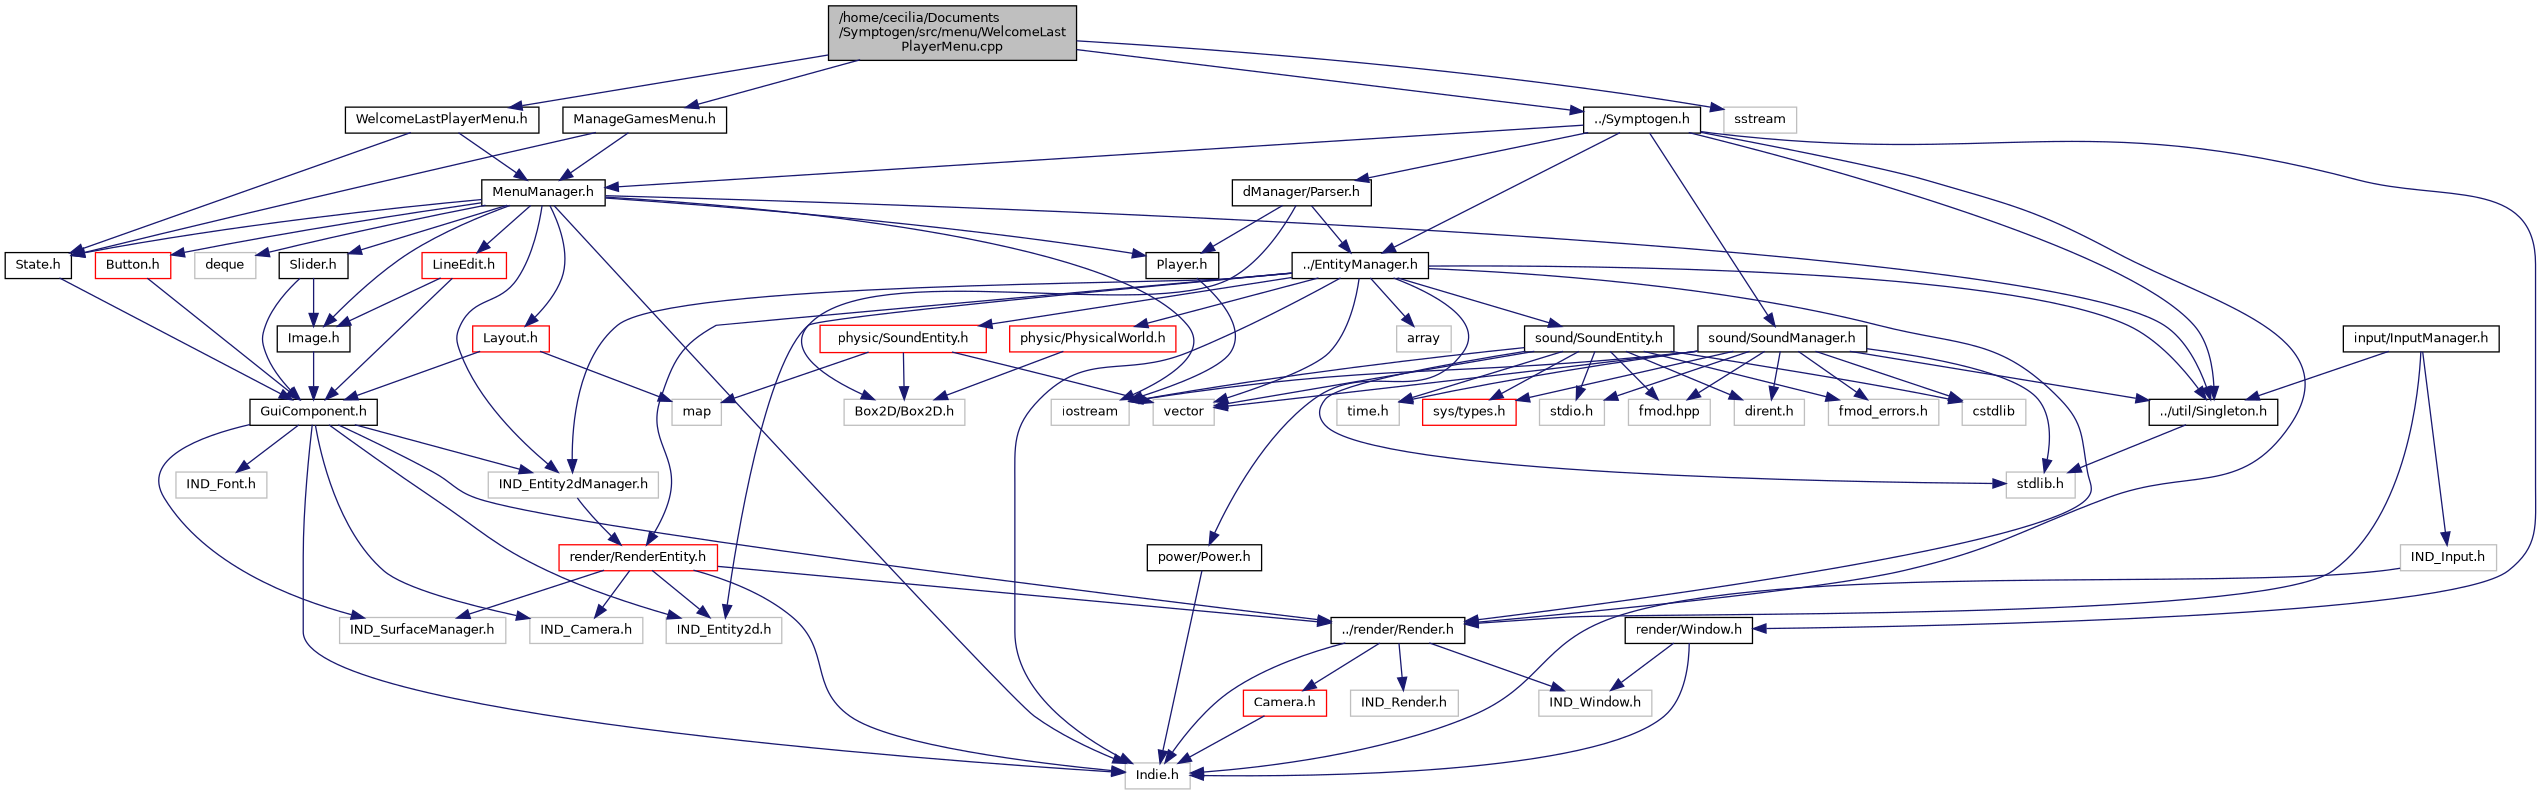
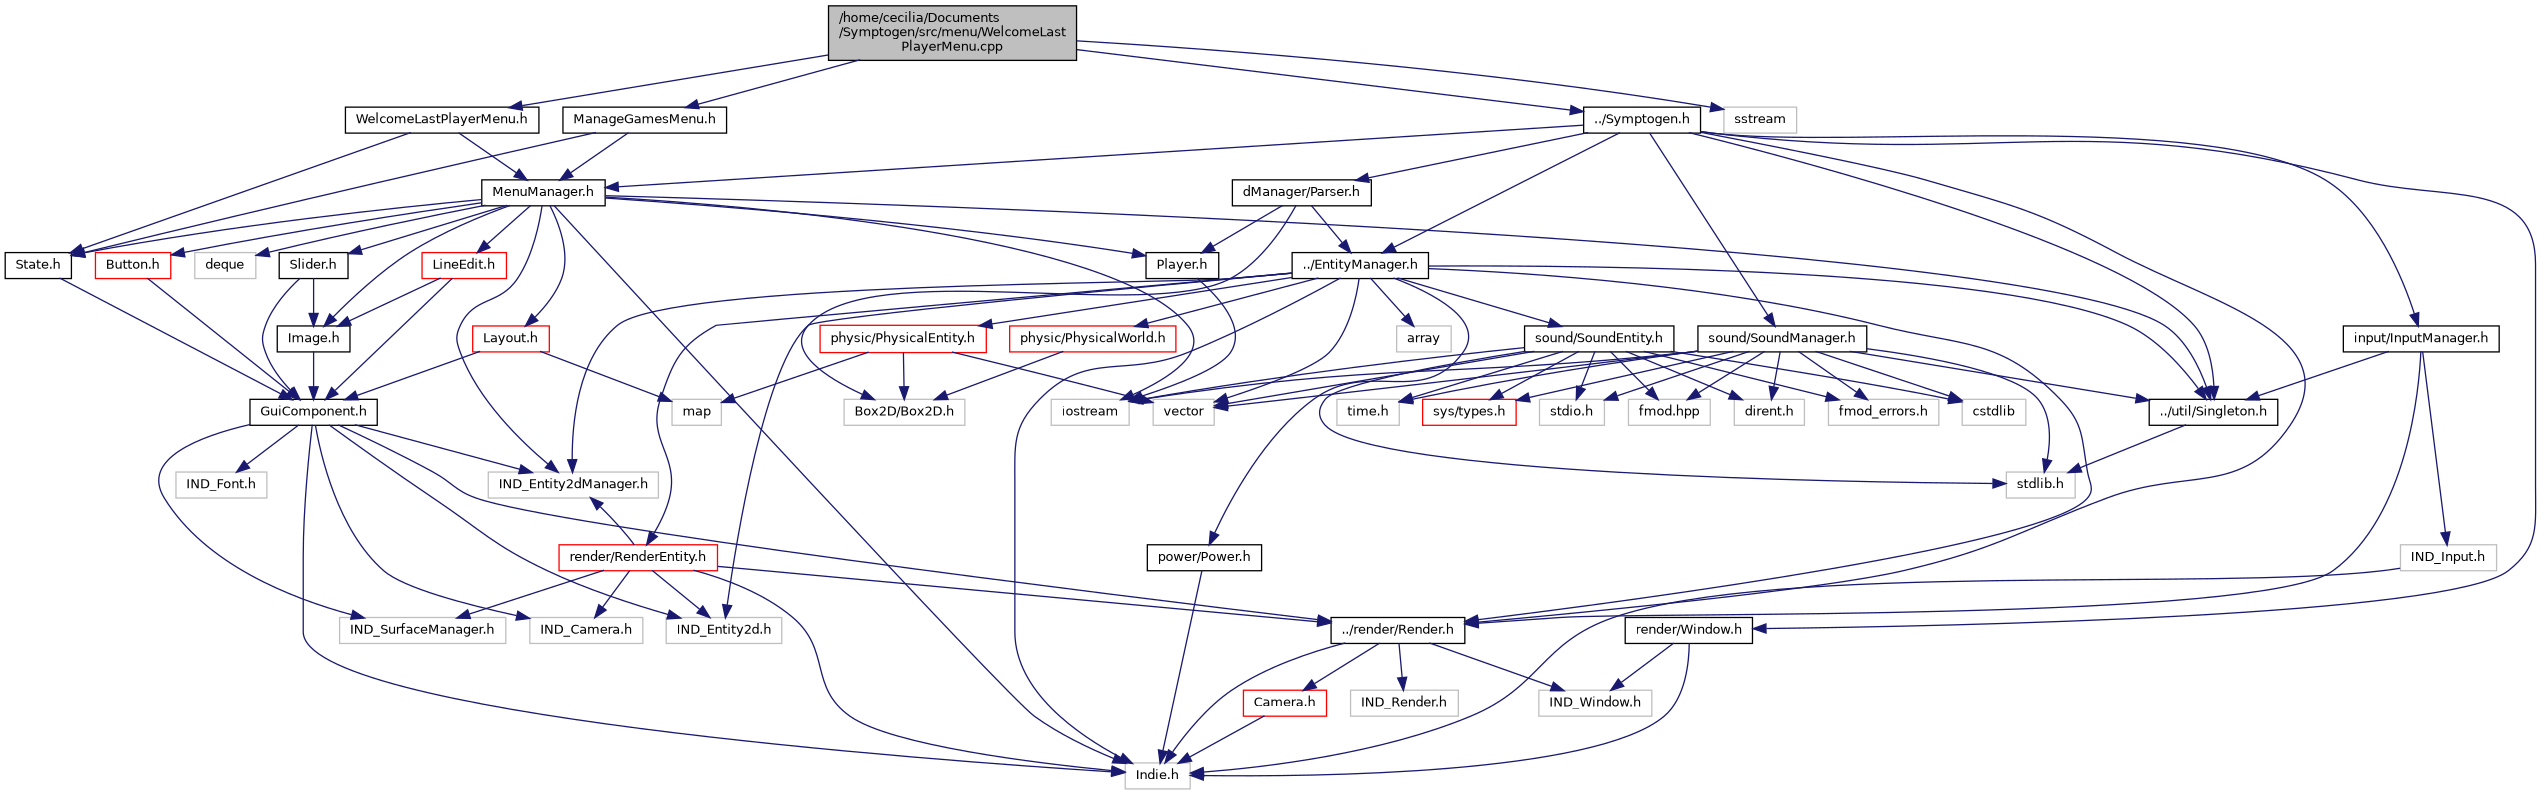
none -> (2098, 138)
(903, 339) -> (903, 339)
(589, 513) -> (610, 517)
